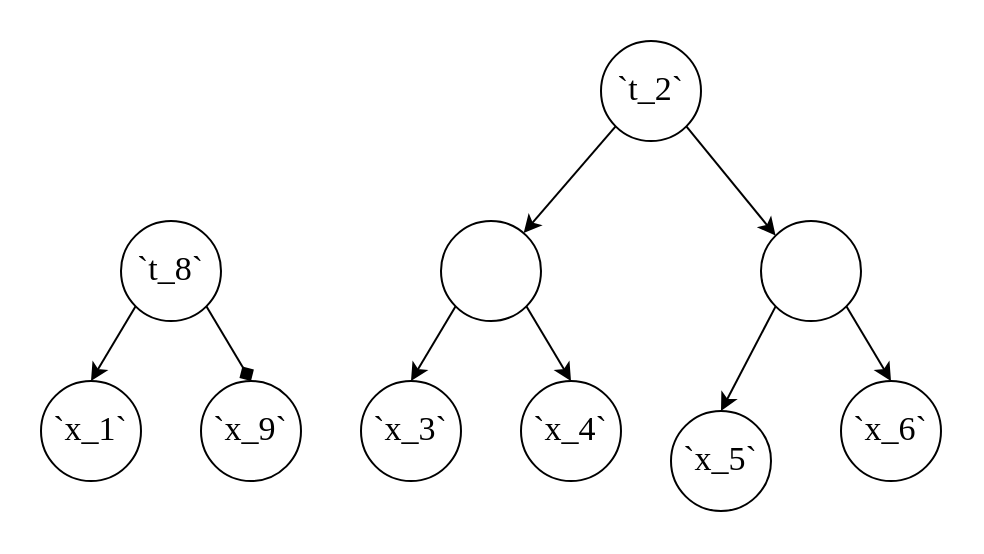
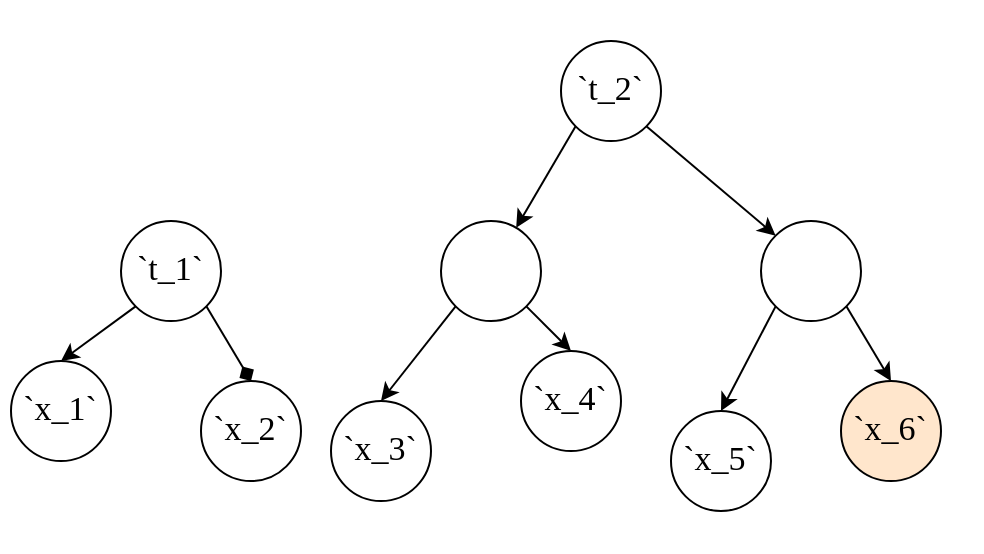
(651, 91) -> (611, 91)
(171, 271) -> (171, 271)
(91, 431) -> (61, 411)
(251, 431) -> (251, 431)
(411, 431) -> (381, 451)
(571, 431) -> (571, 401)
(891, 431) -> (891, 431)
